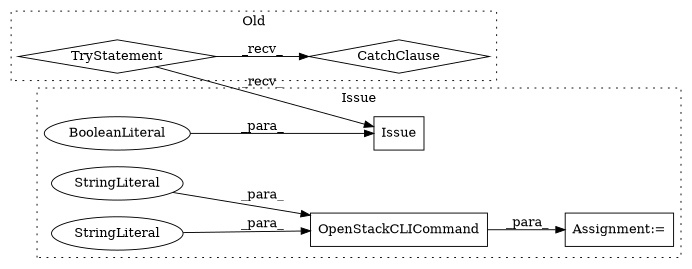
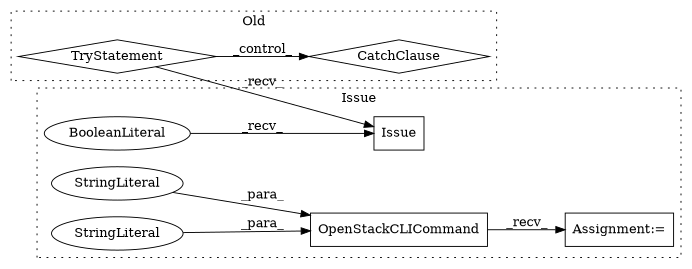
(262, 50) -> (262, 50)
(262, 126) -> (262, 126)
(527, 223) -> (527, 223)
